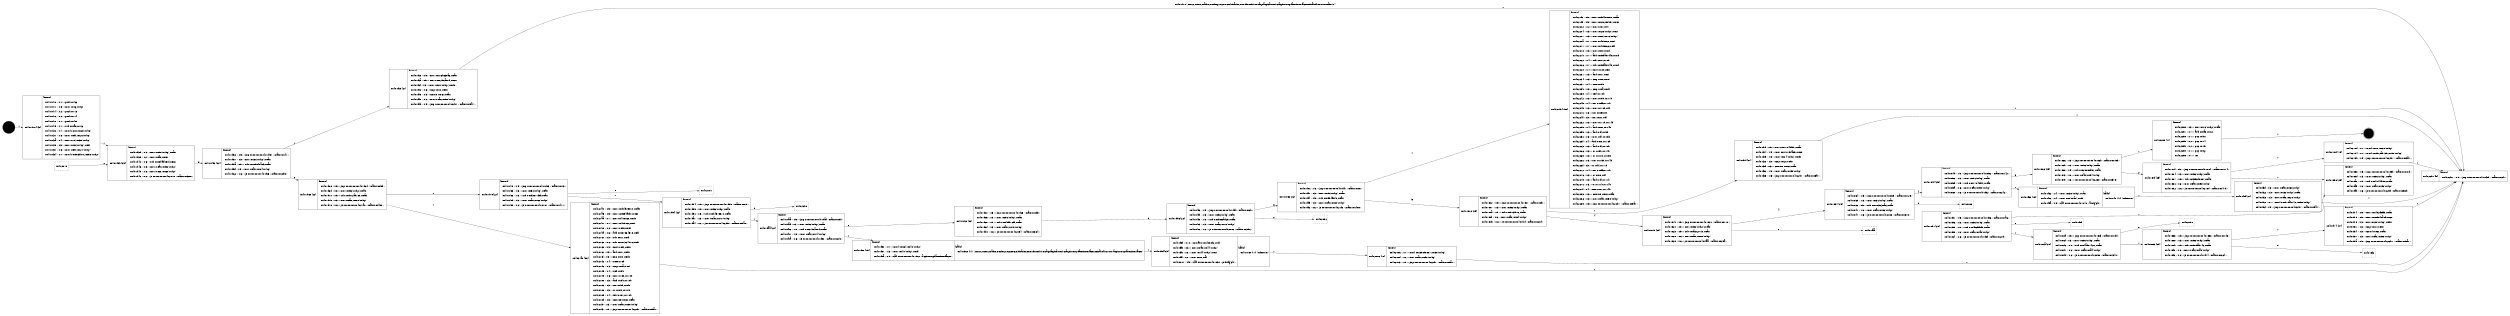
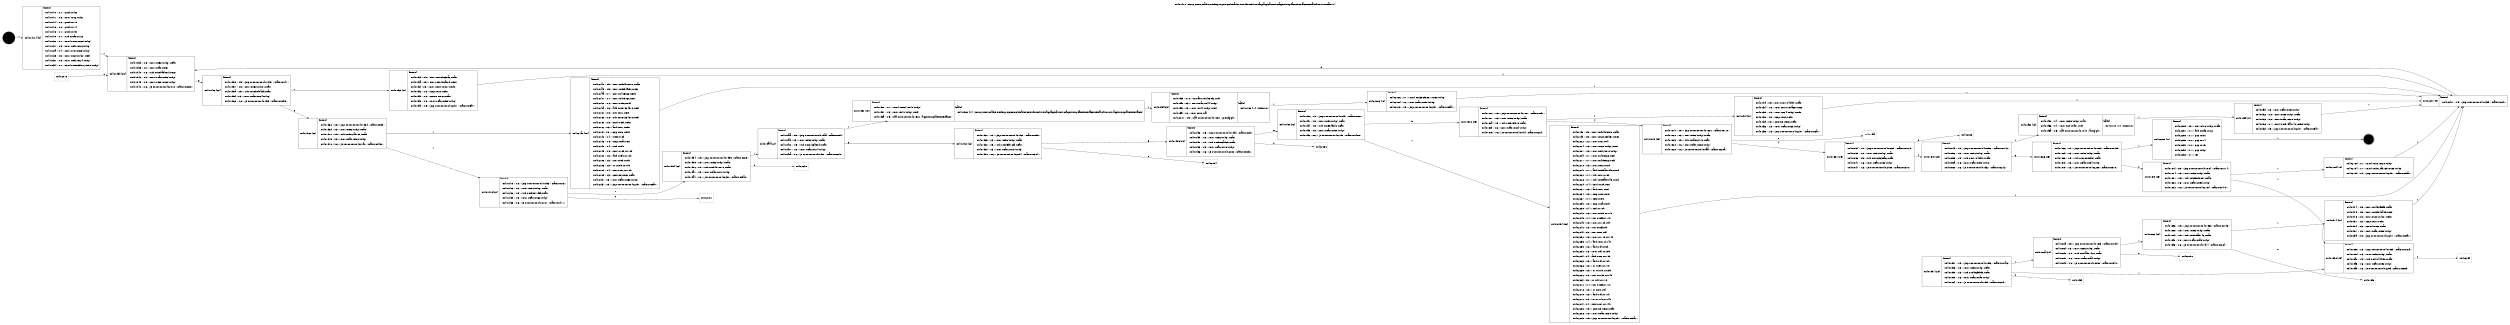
none -> (1330, 68)
none -> (1211, 163)
none -> (2465, 258)
